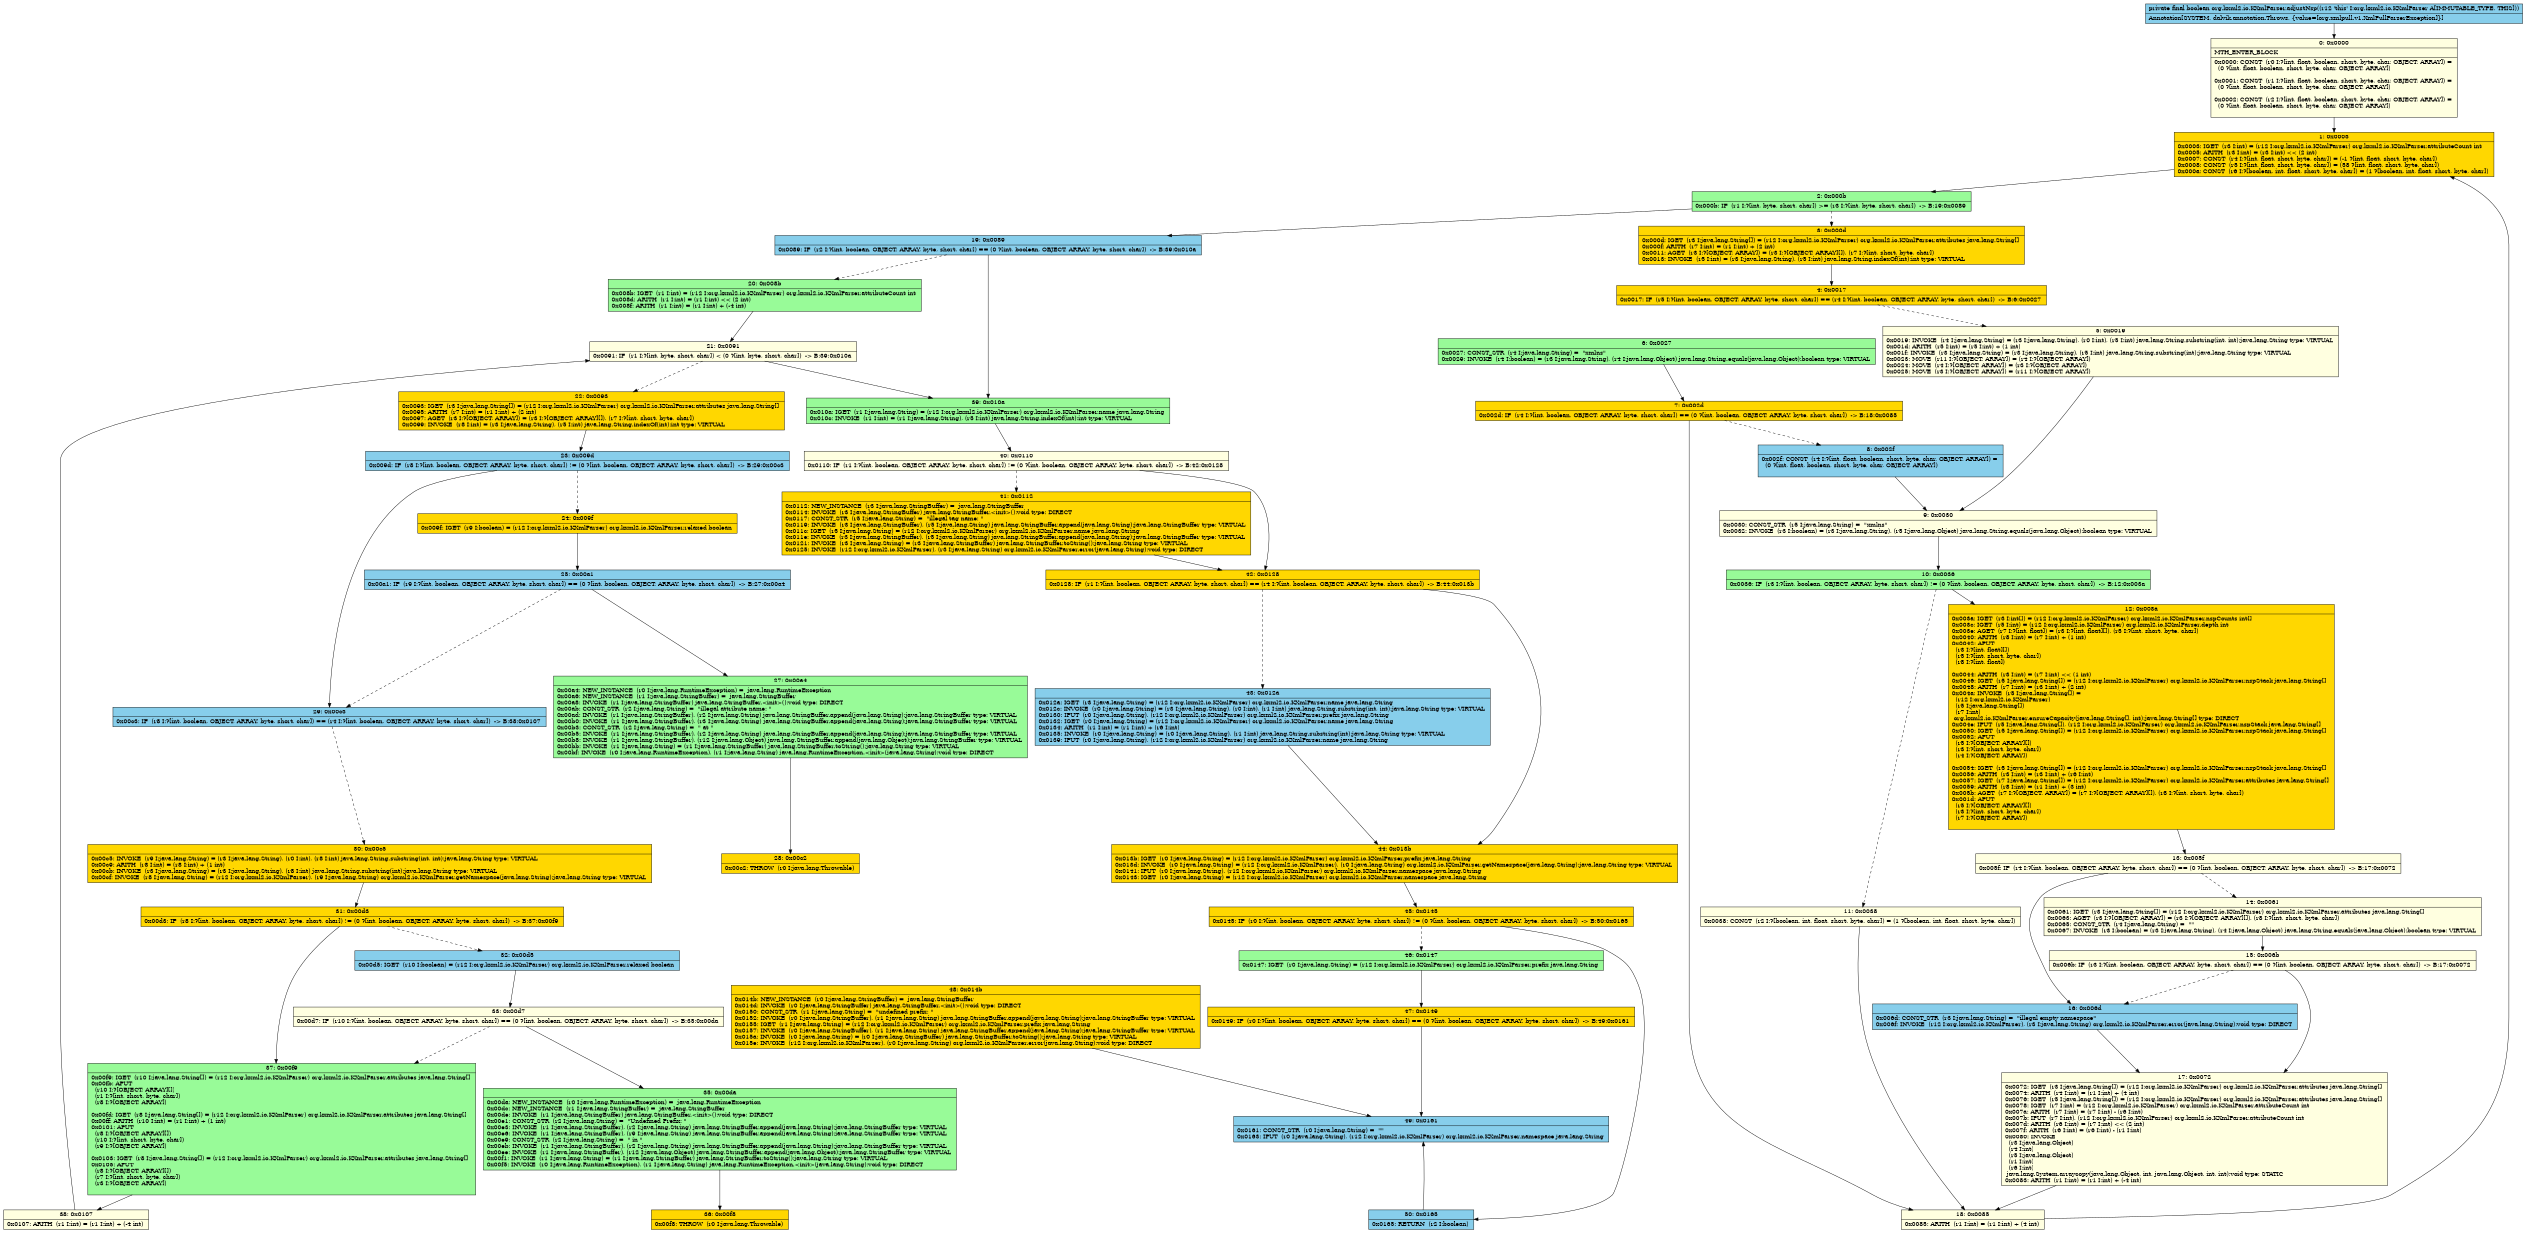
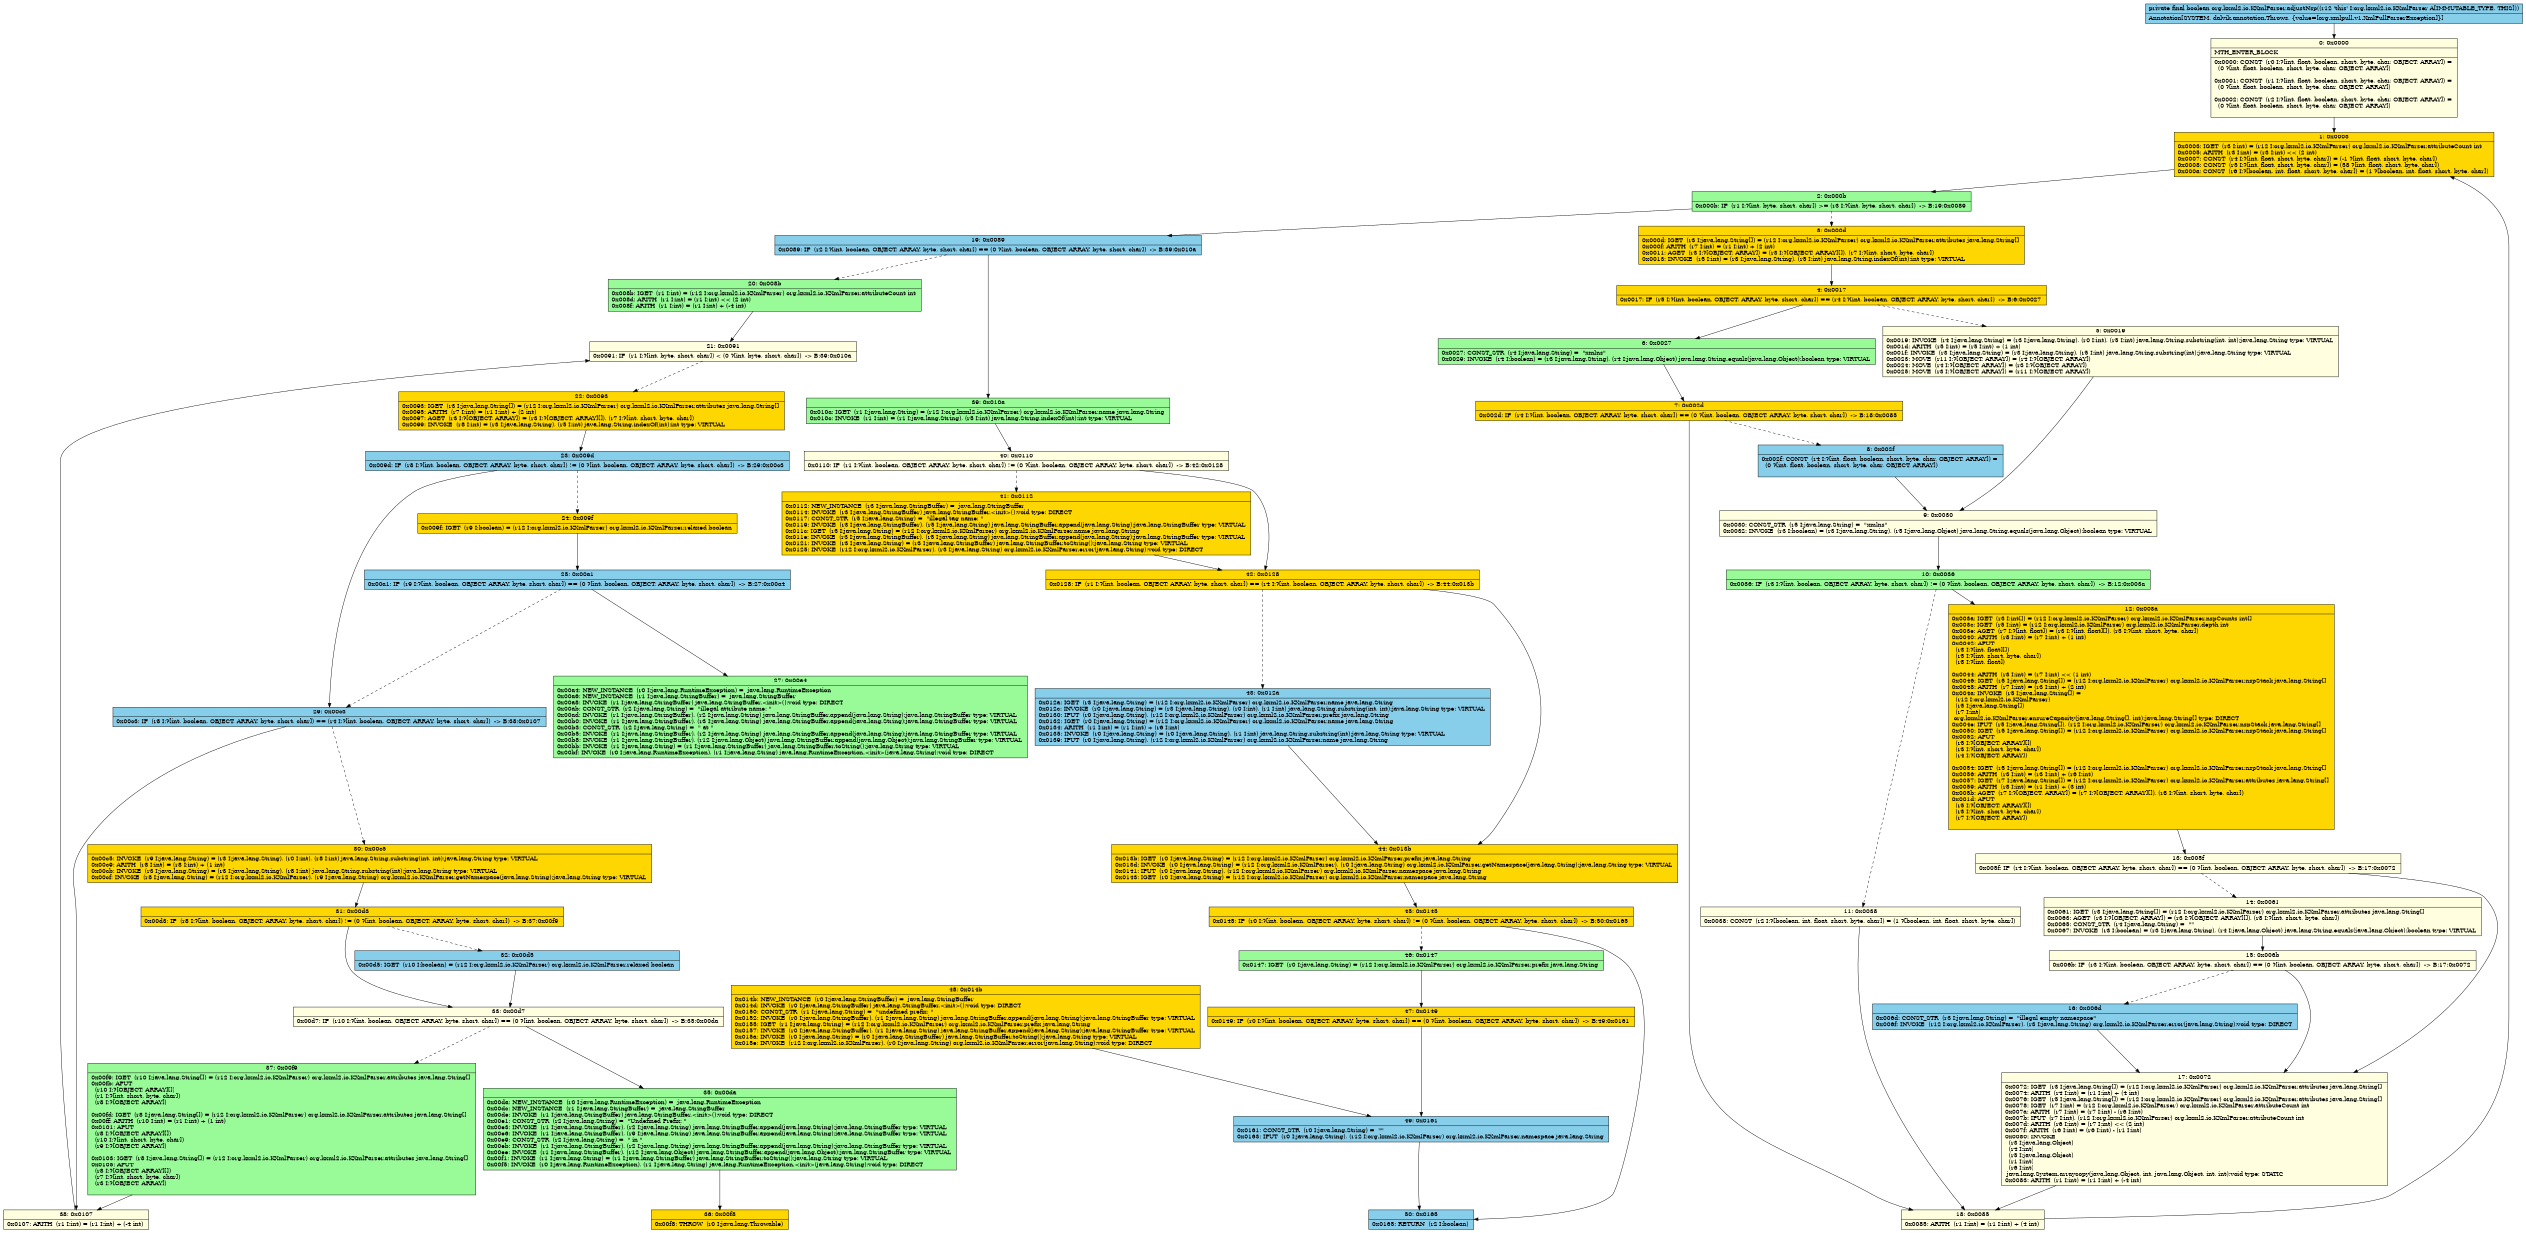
none -> (1751, 321)
(847, 379) -> none
(790, 864) -> none
none -> (76, 905)
(2030, 917) -> (2494, 944)
(290, 984) -> (376, 986)
(1424, 1178) -> (1418, 1174)
